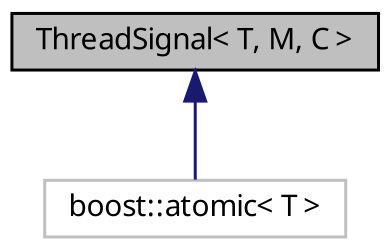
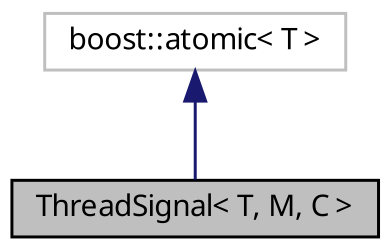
(195, 141) -> (195, 141)
